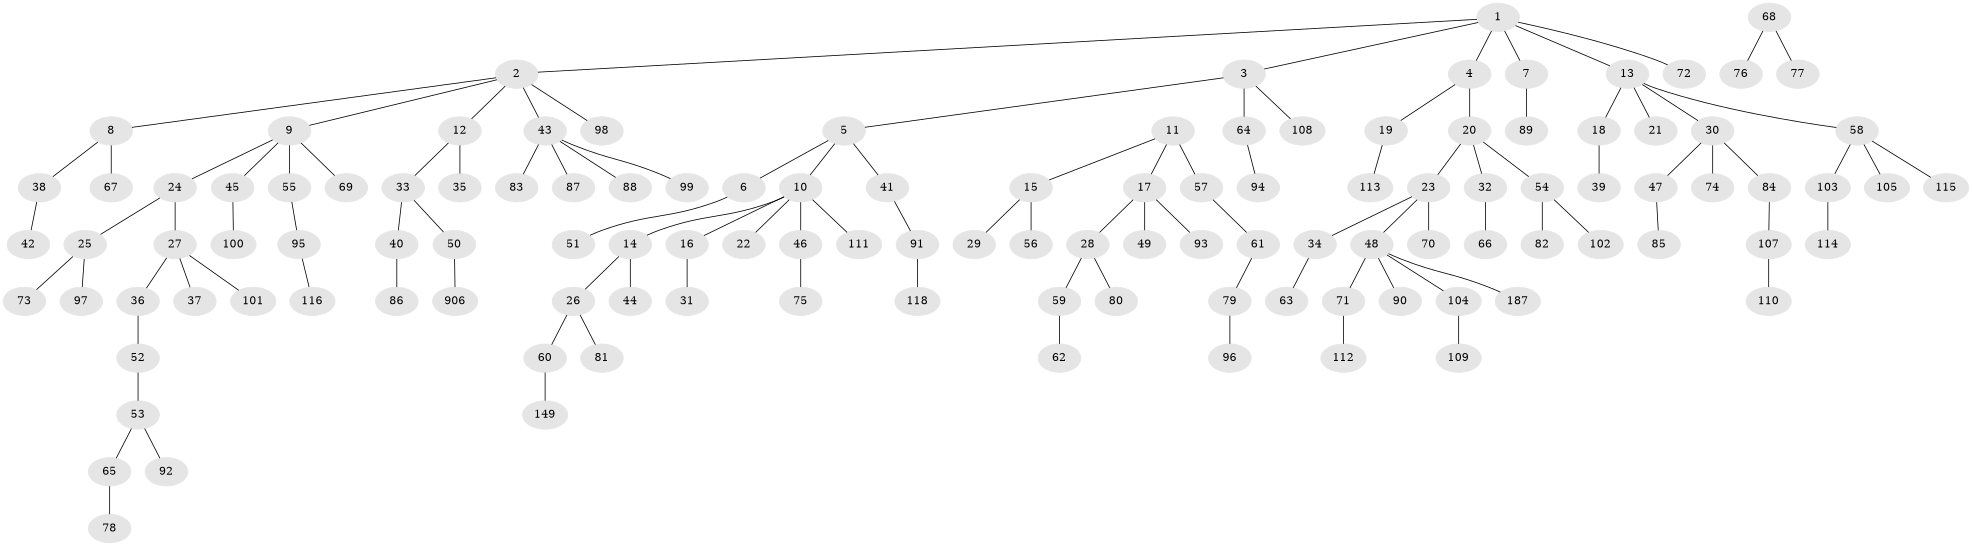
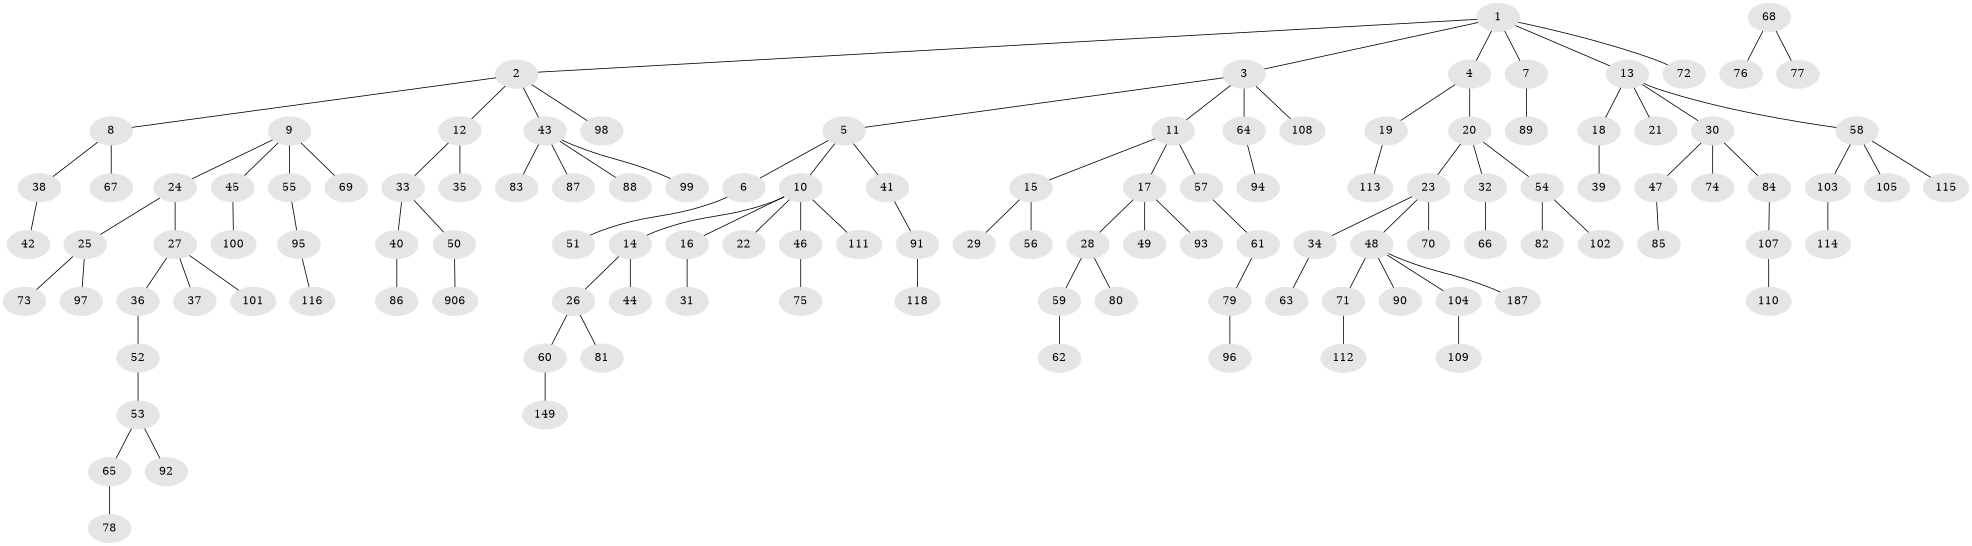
(403, 103) -> none
none -> (1209, 103)
